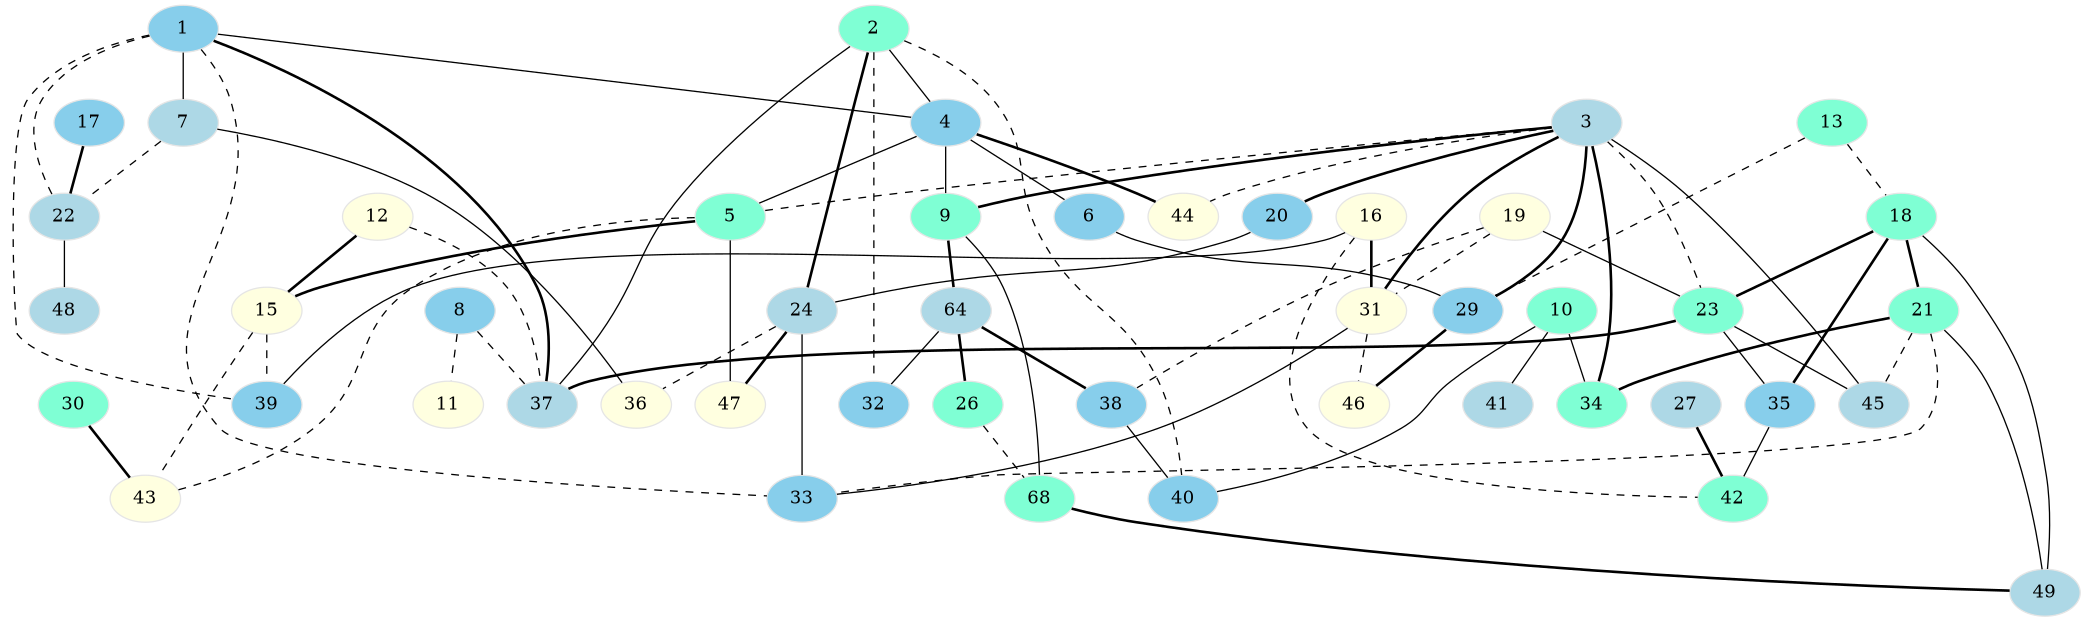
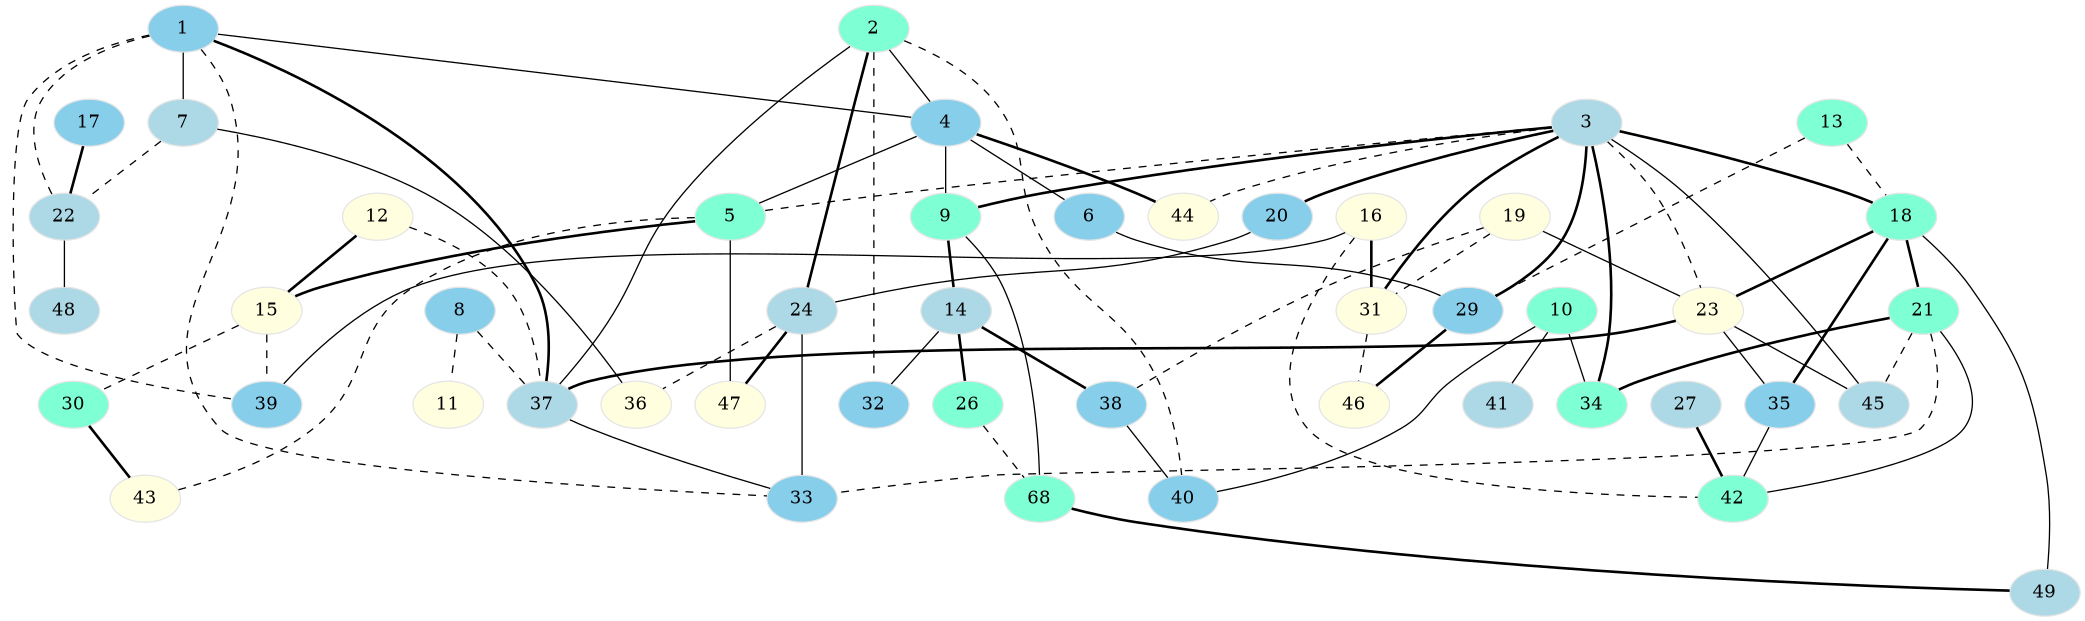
none -> (1741, 161)
(956, 311) -> (956, 311)
(1708, 311) -> (1708, 311)
(198, 415) -> (170, 358)
(2012, 441) -> (1921, 455)
(1104, 445) -> (669, 457)
